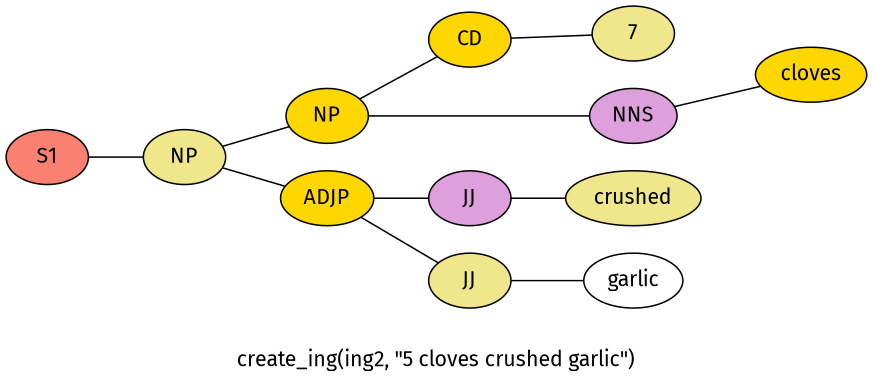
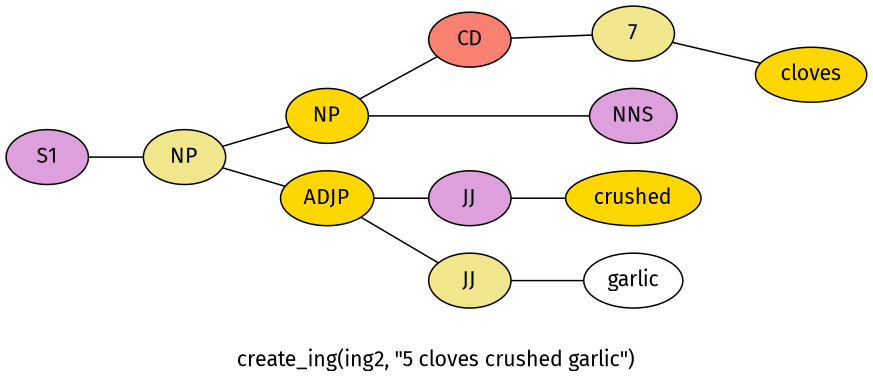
(470, 40) -> (470, 40)
(717, 96) -> (716, 53)
(47, 157) -> (47, 157)
(633, 198) -> (633, 198)
